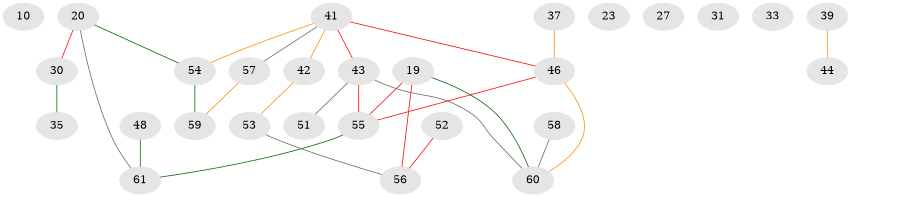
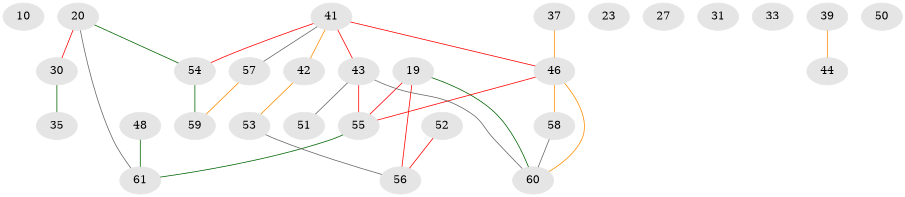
none -> (882, 17)
(262, 42) -> (262, 42)
none -> (554, 99)
